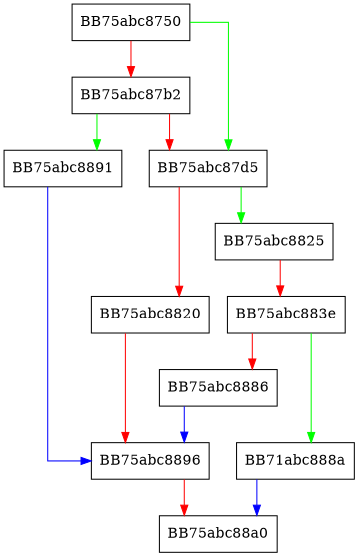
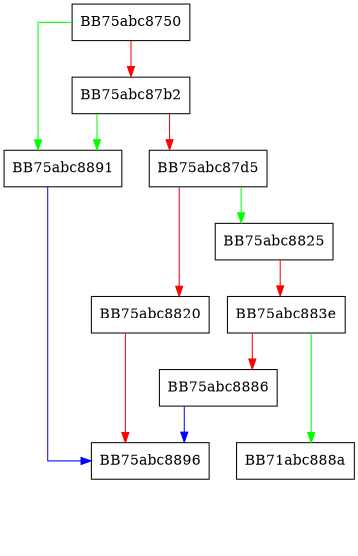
(228, 62) -> (38, 64)
(218, 534) -> none
